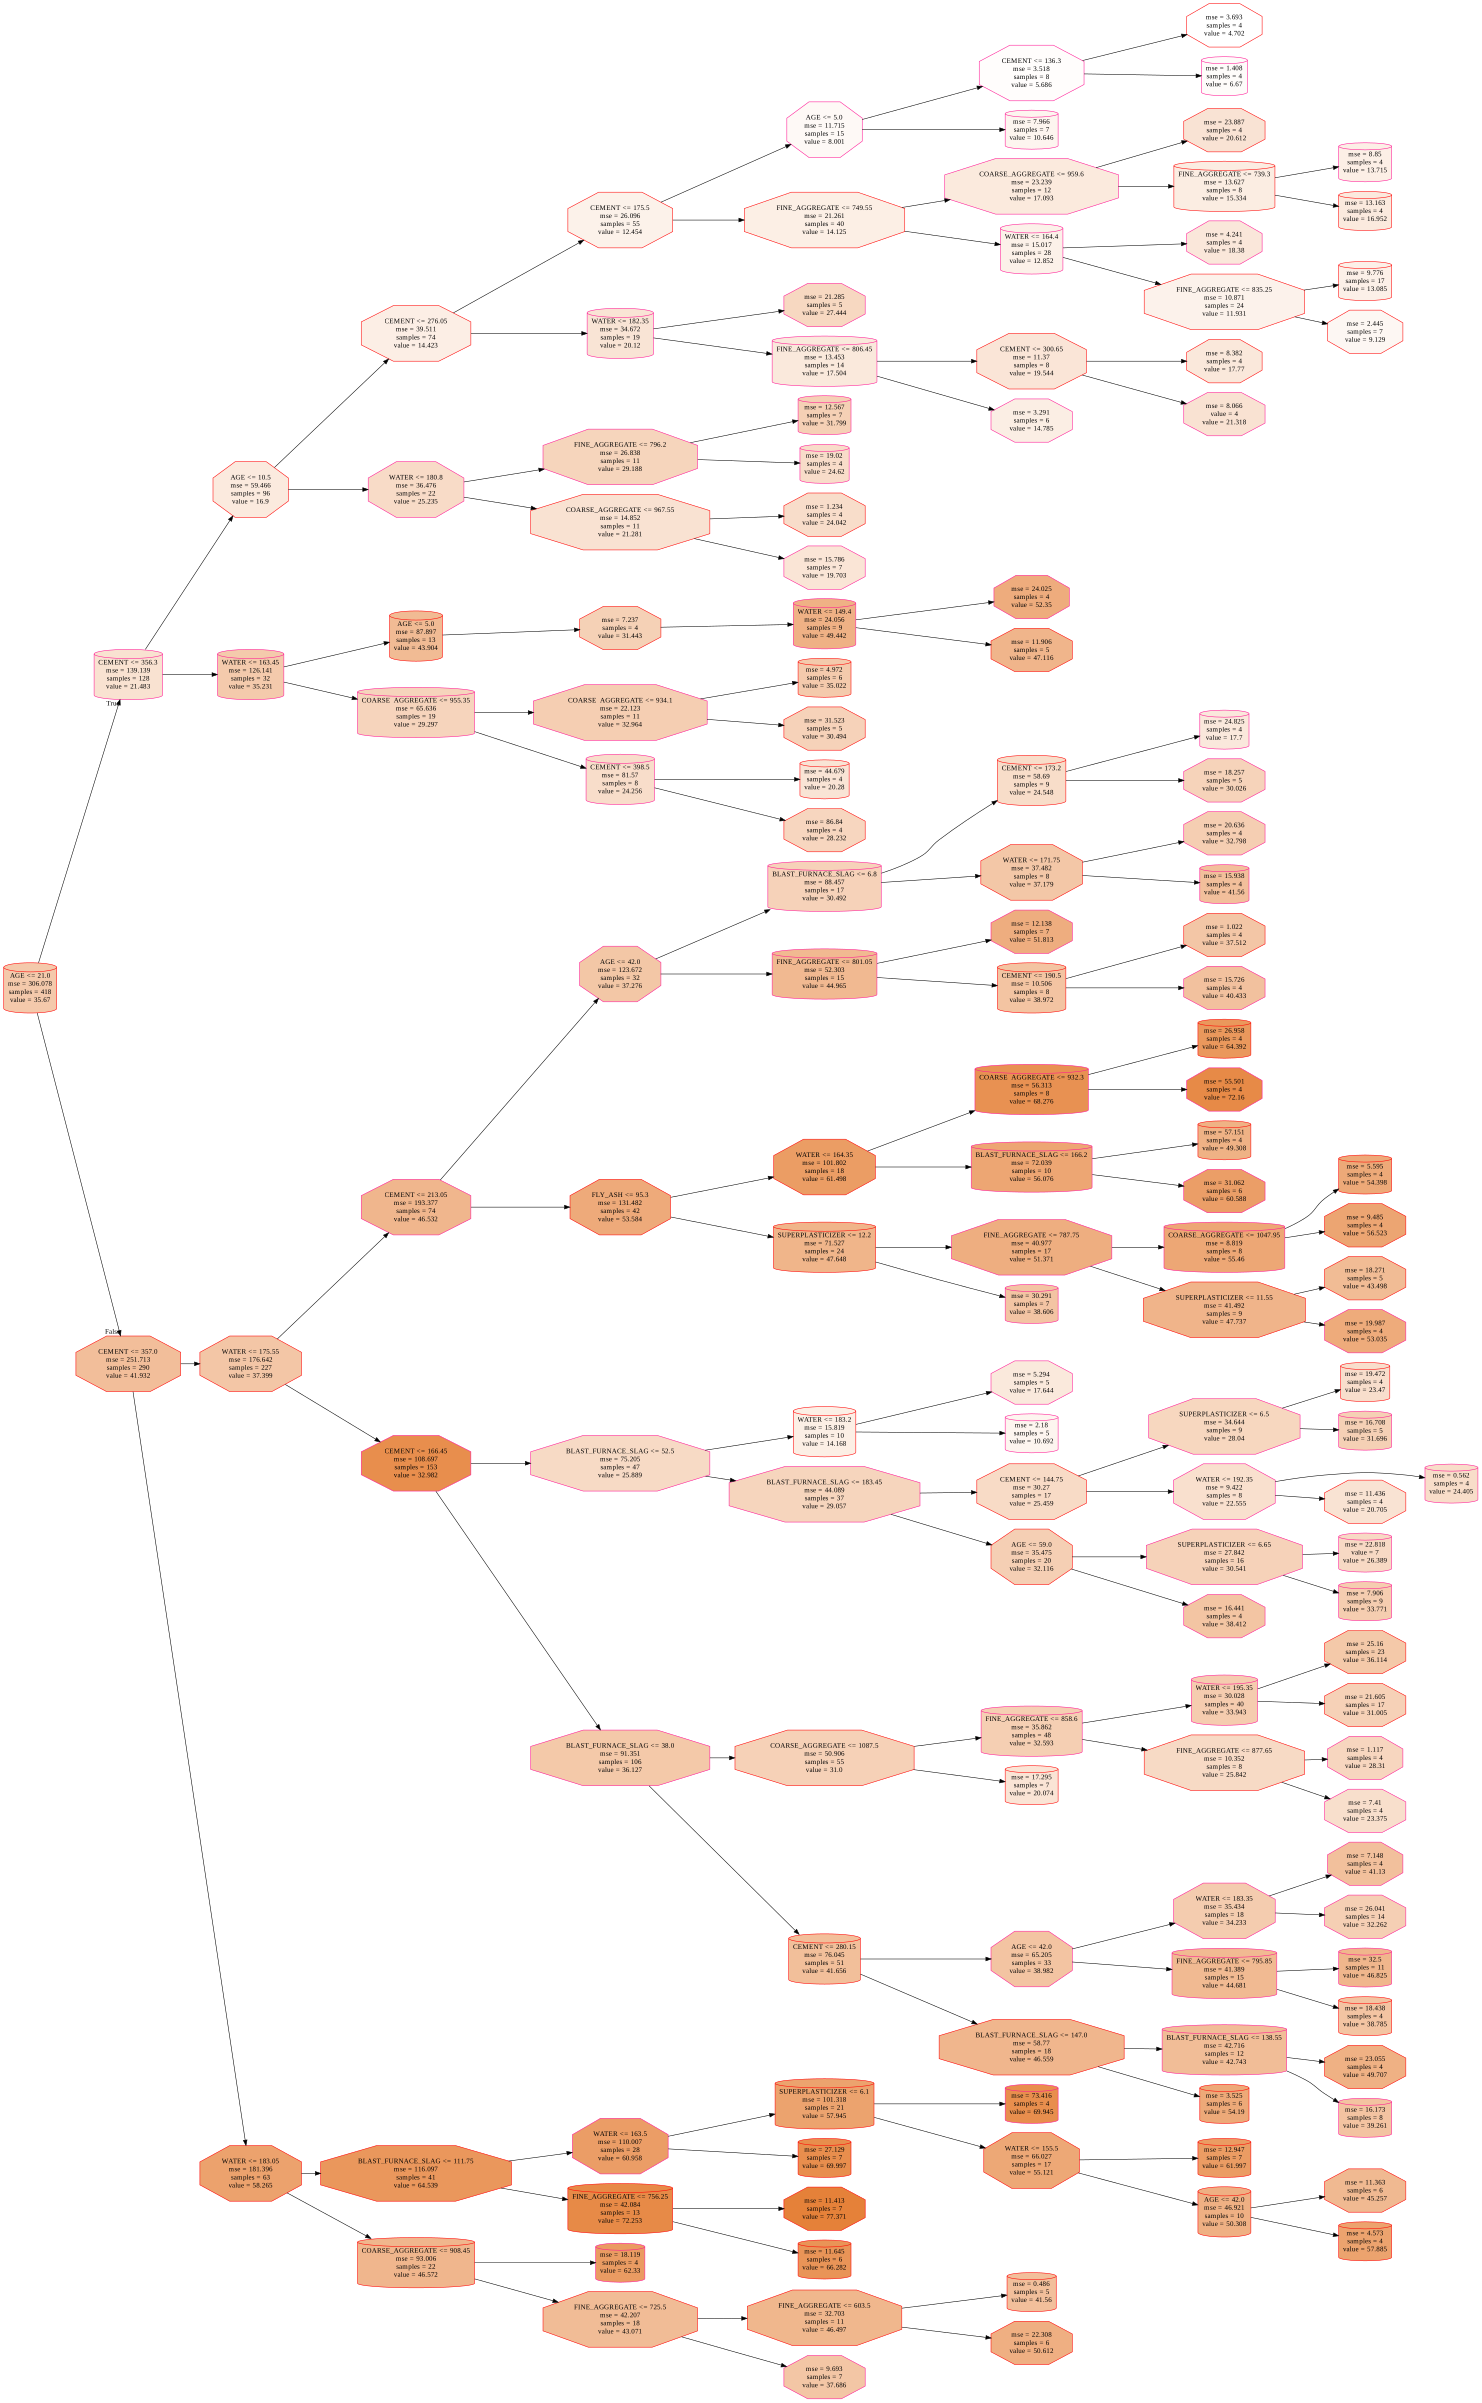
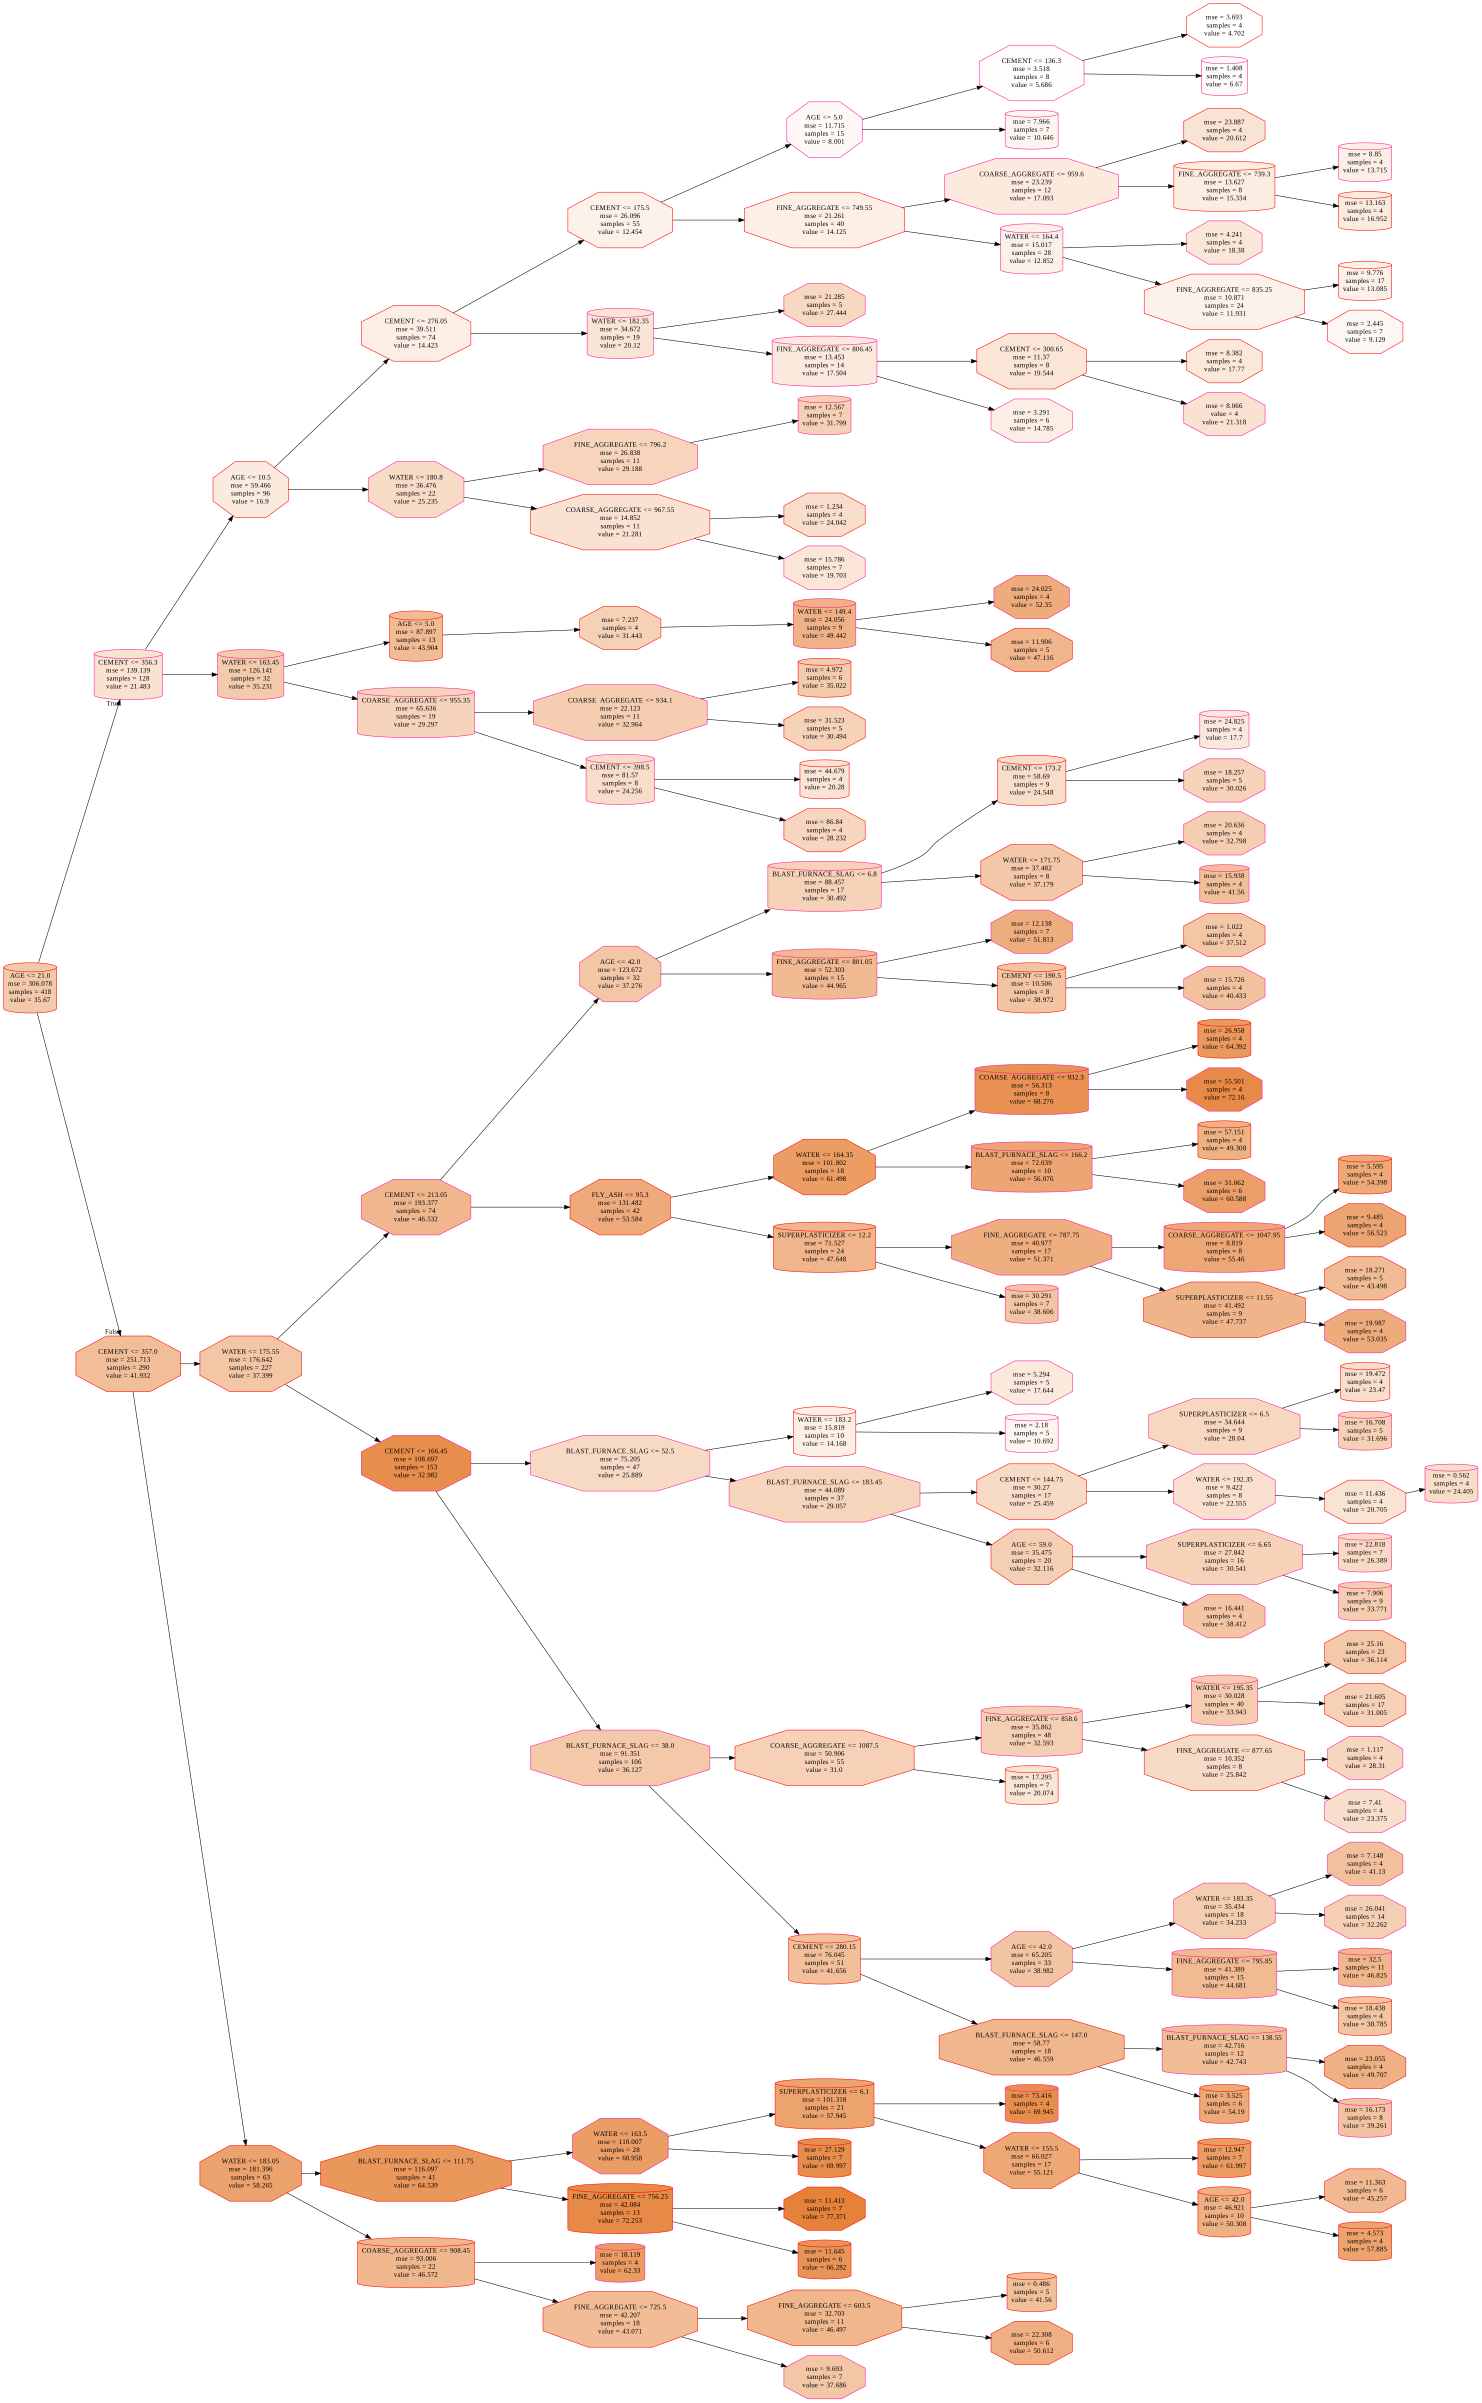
(825, 464) -> none
(1347, 1473) -> (1413, 1492)
(1365, 1553) -> (1365, 1553)
